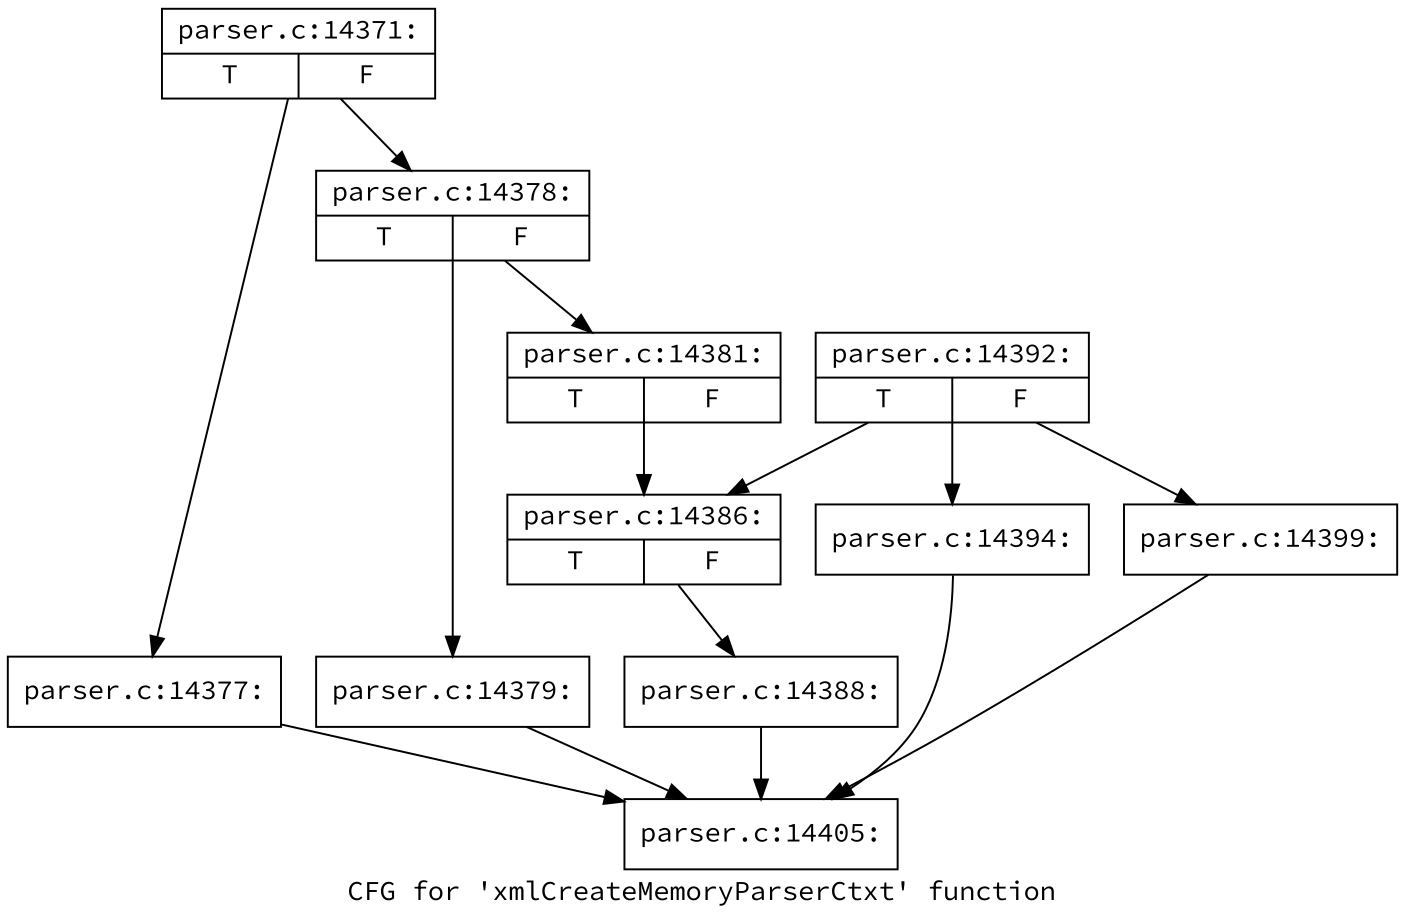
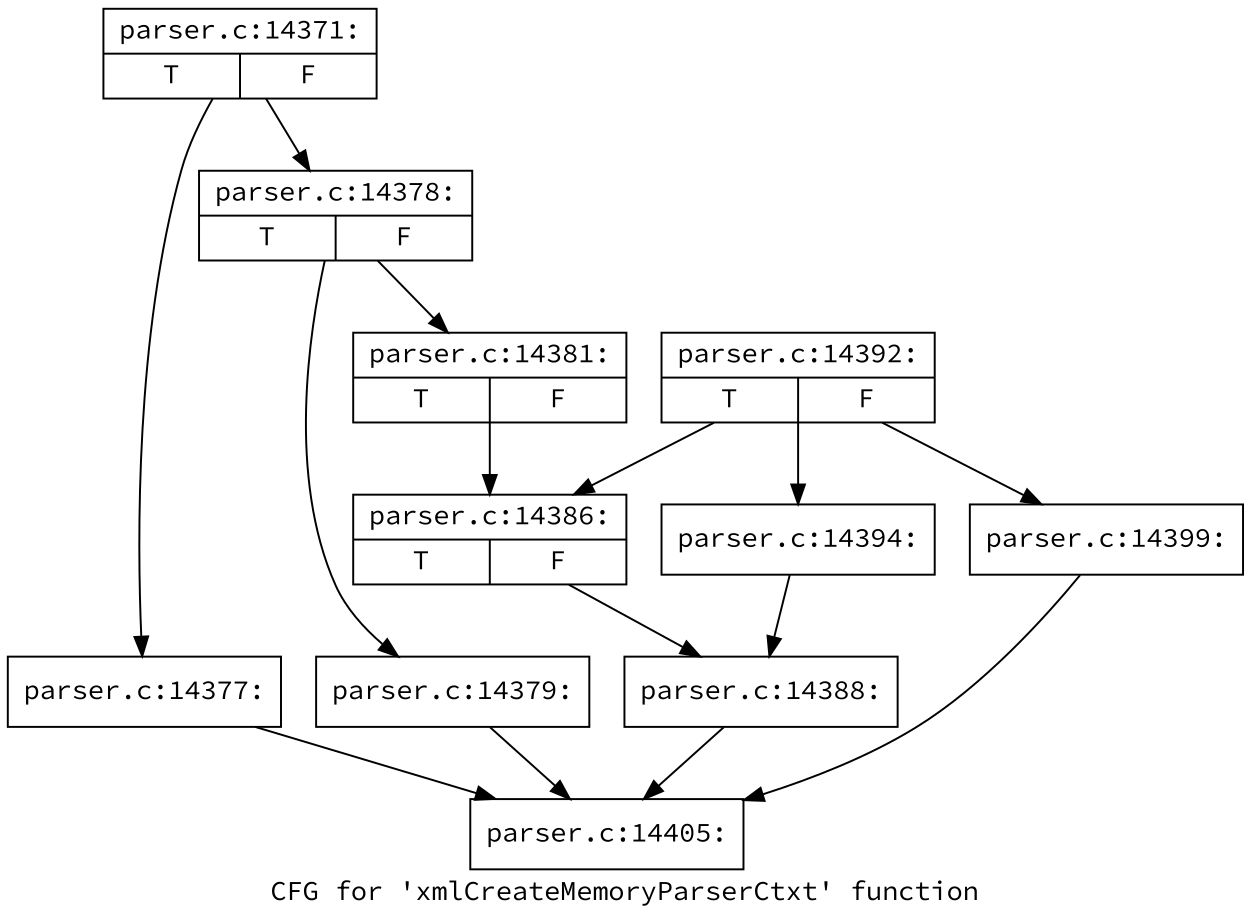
(931, 697) -> (782, 606)
